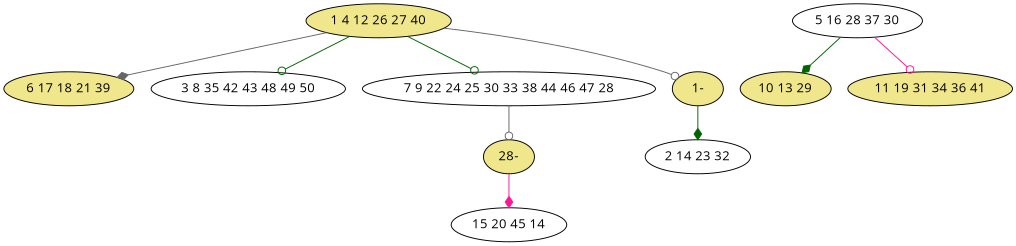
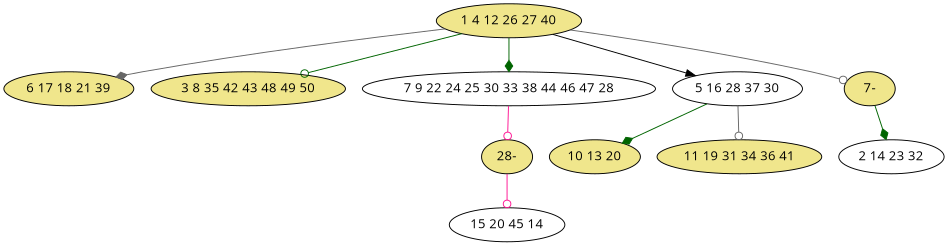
(439, 52) -> (509, 49)
(891, 52) -> (738, 119)
none -> (620, 54)
(248, 89) -> (248, 89)
(698, 89) -> (870, 89)
(786, 89) -> (595, 157)
(509, 119) -> (508, 119)
(509, 185) -> (507, 187)
